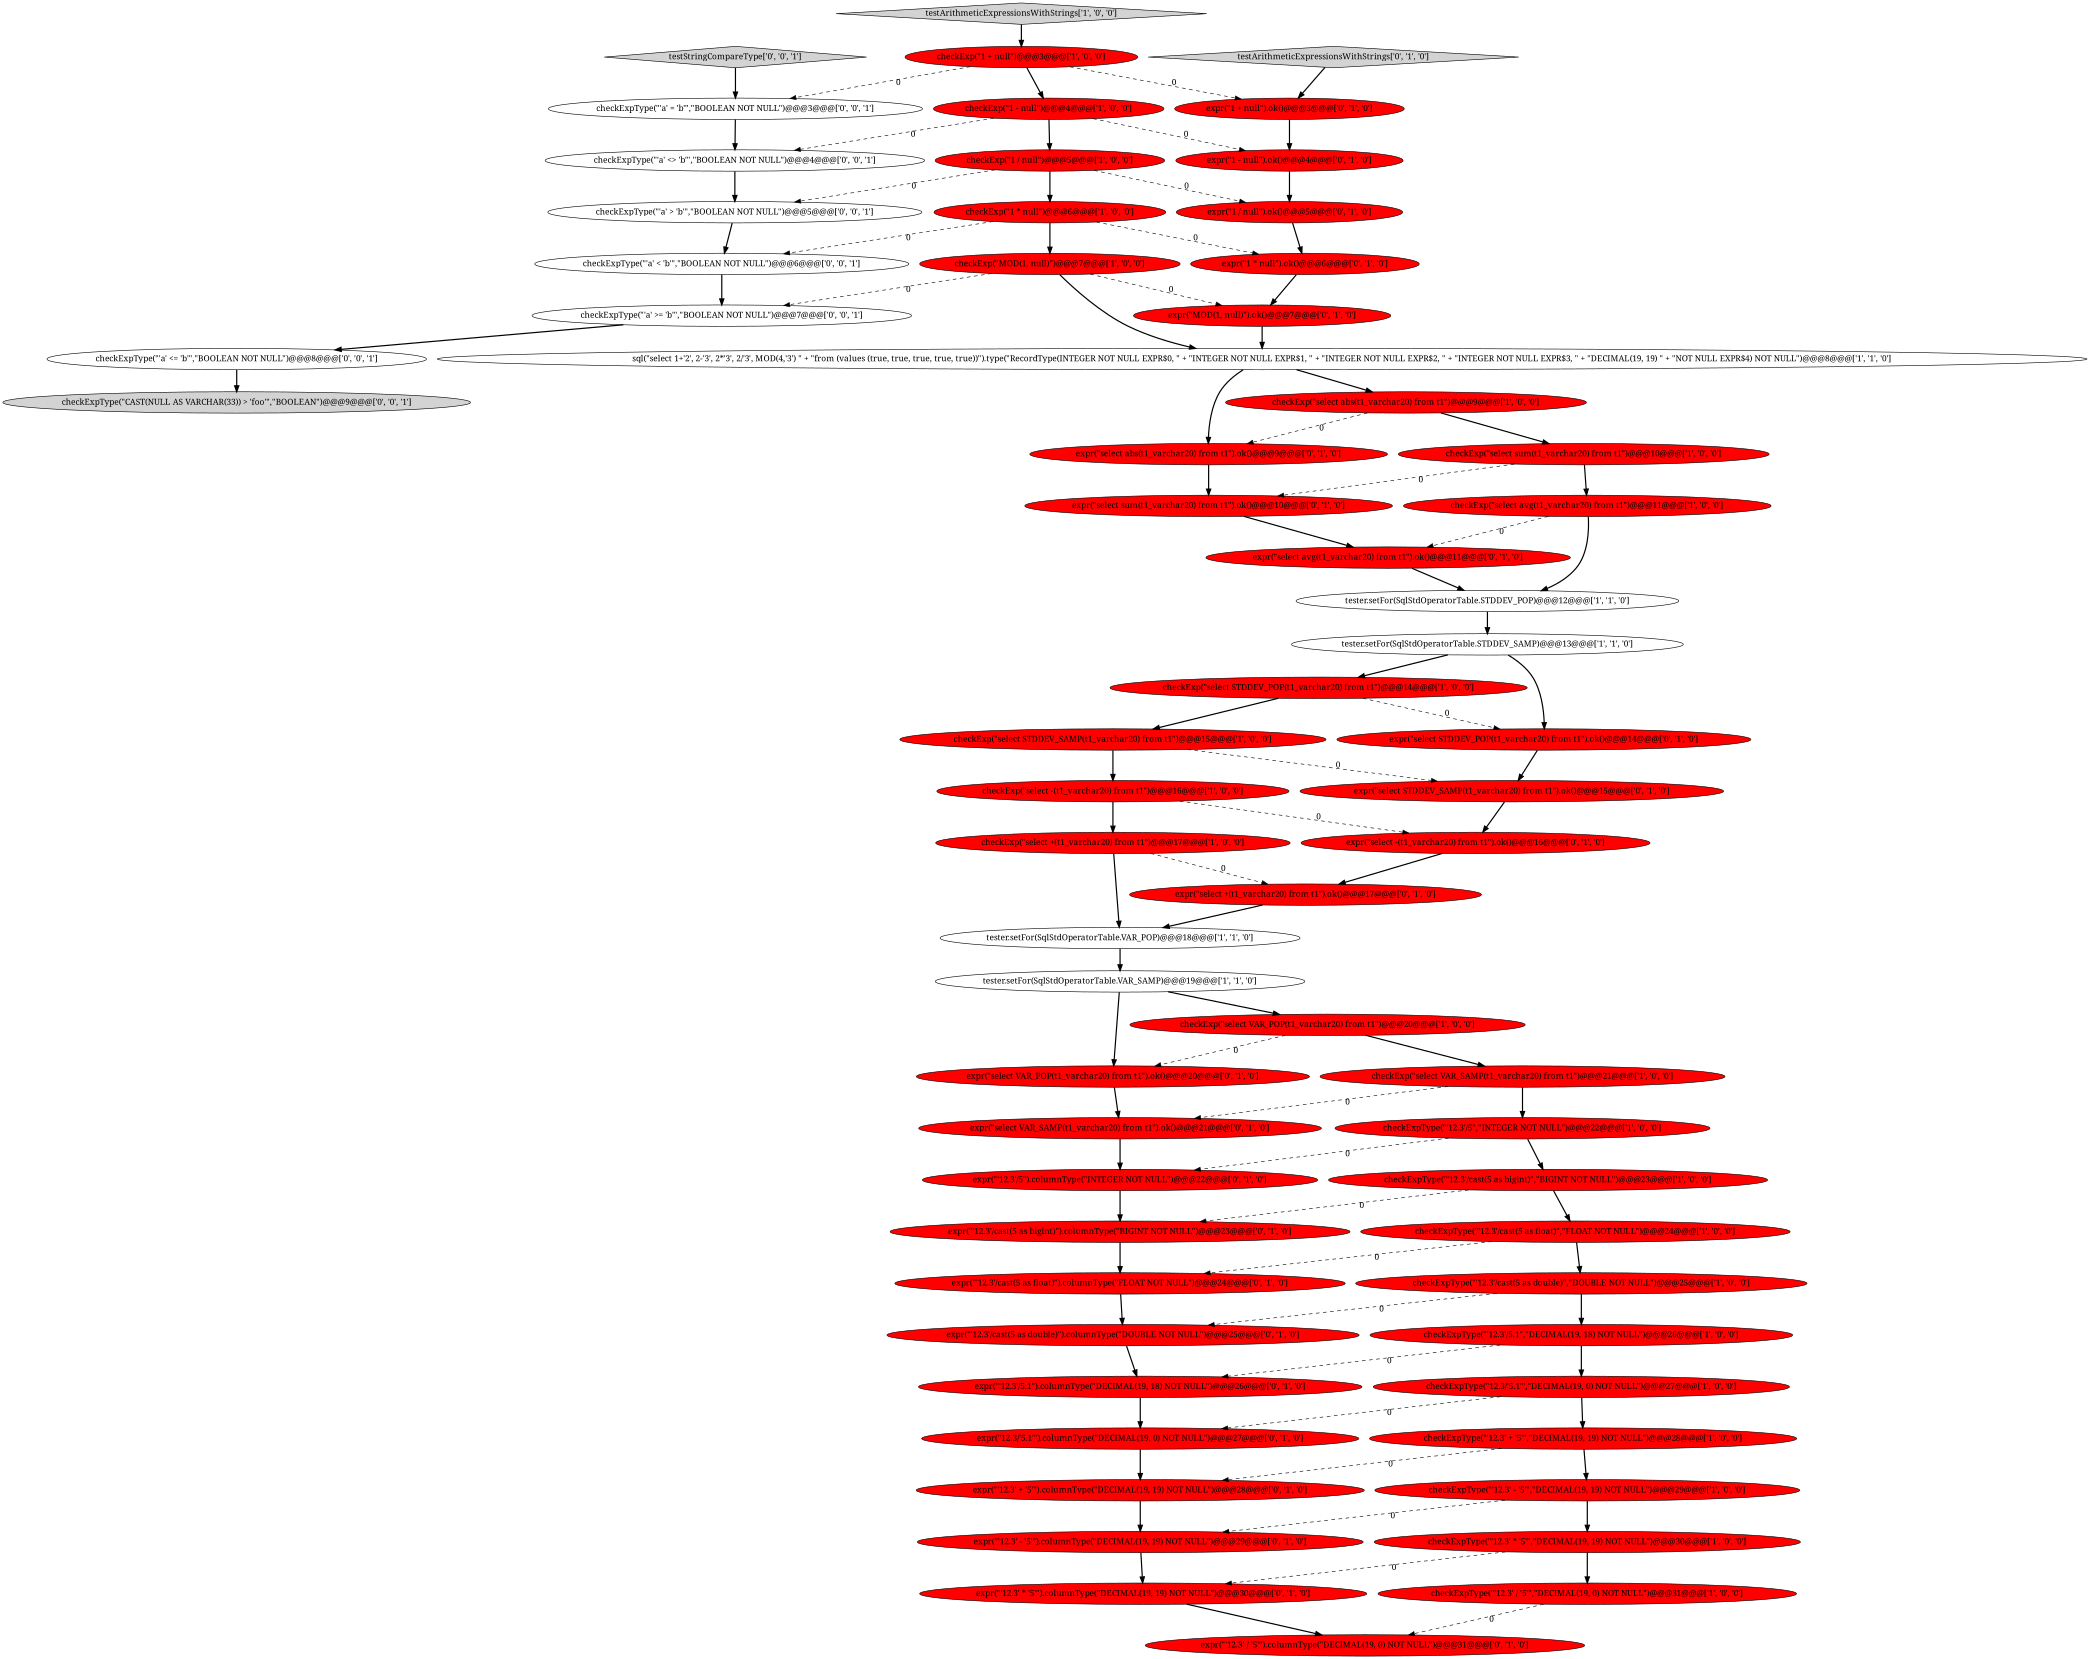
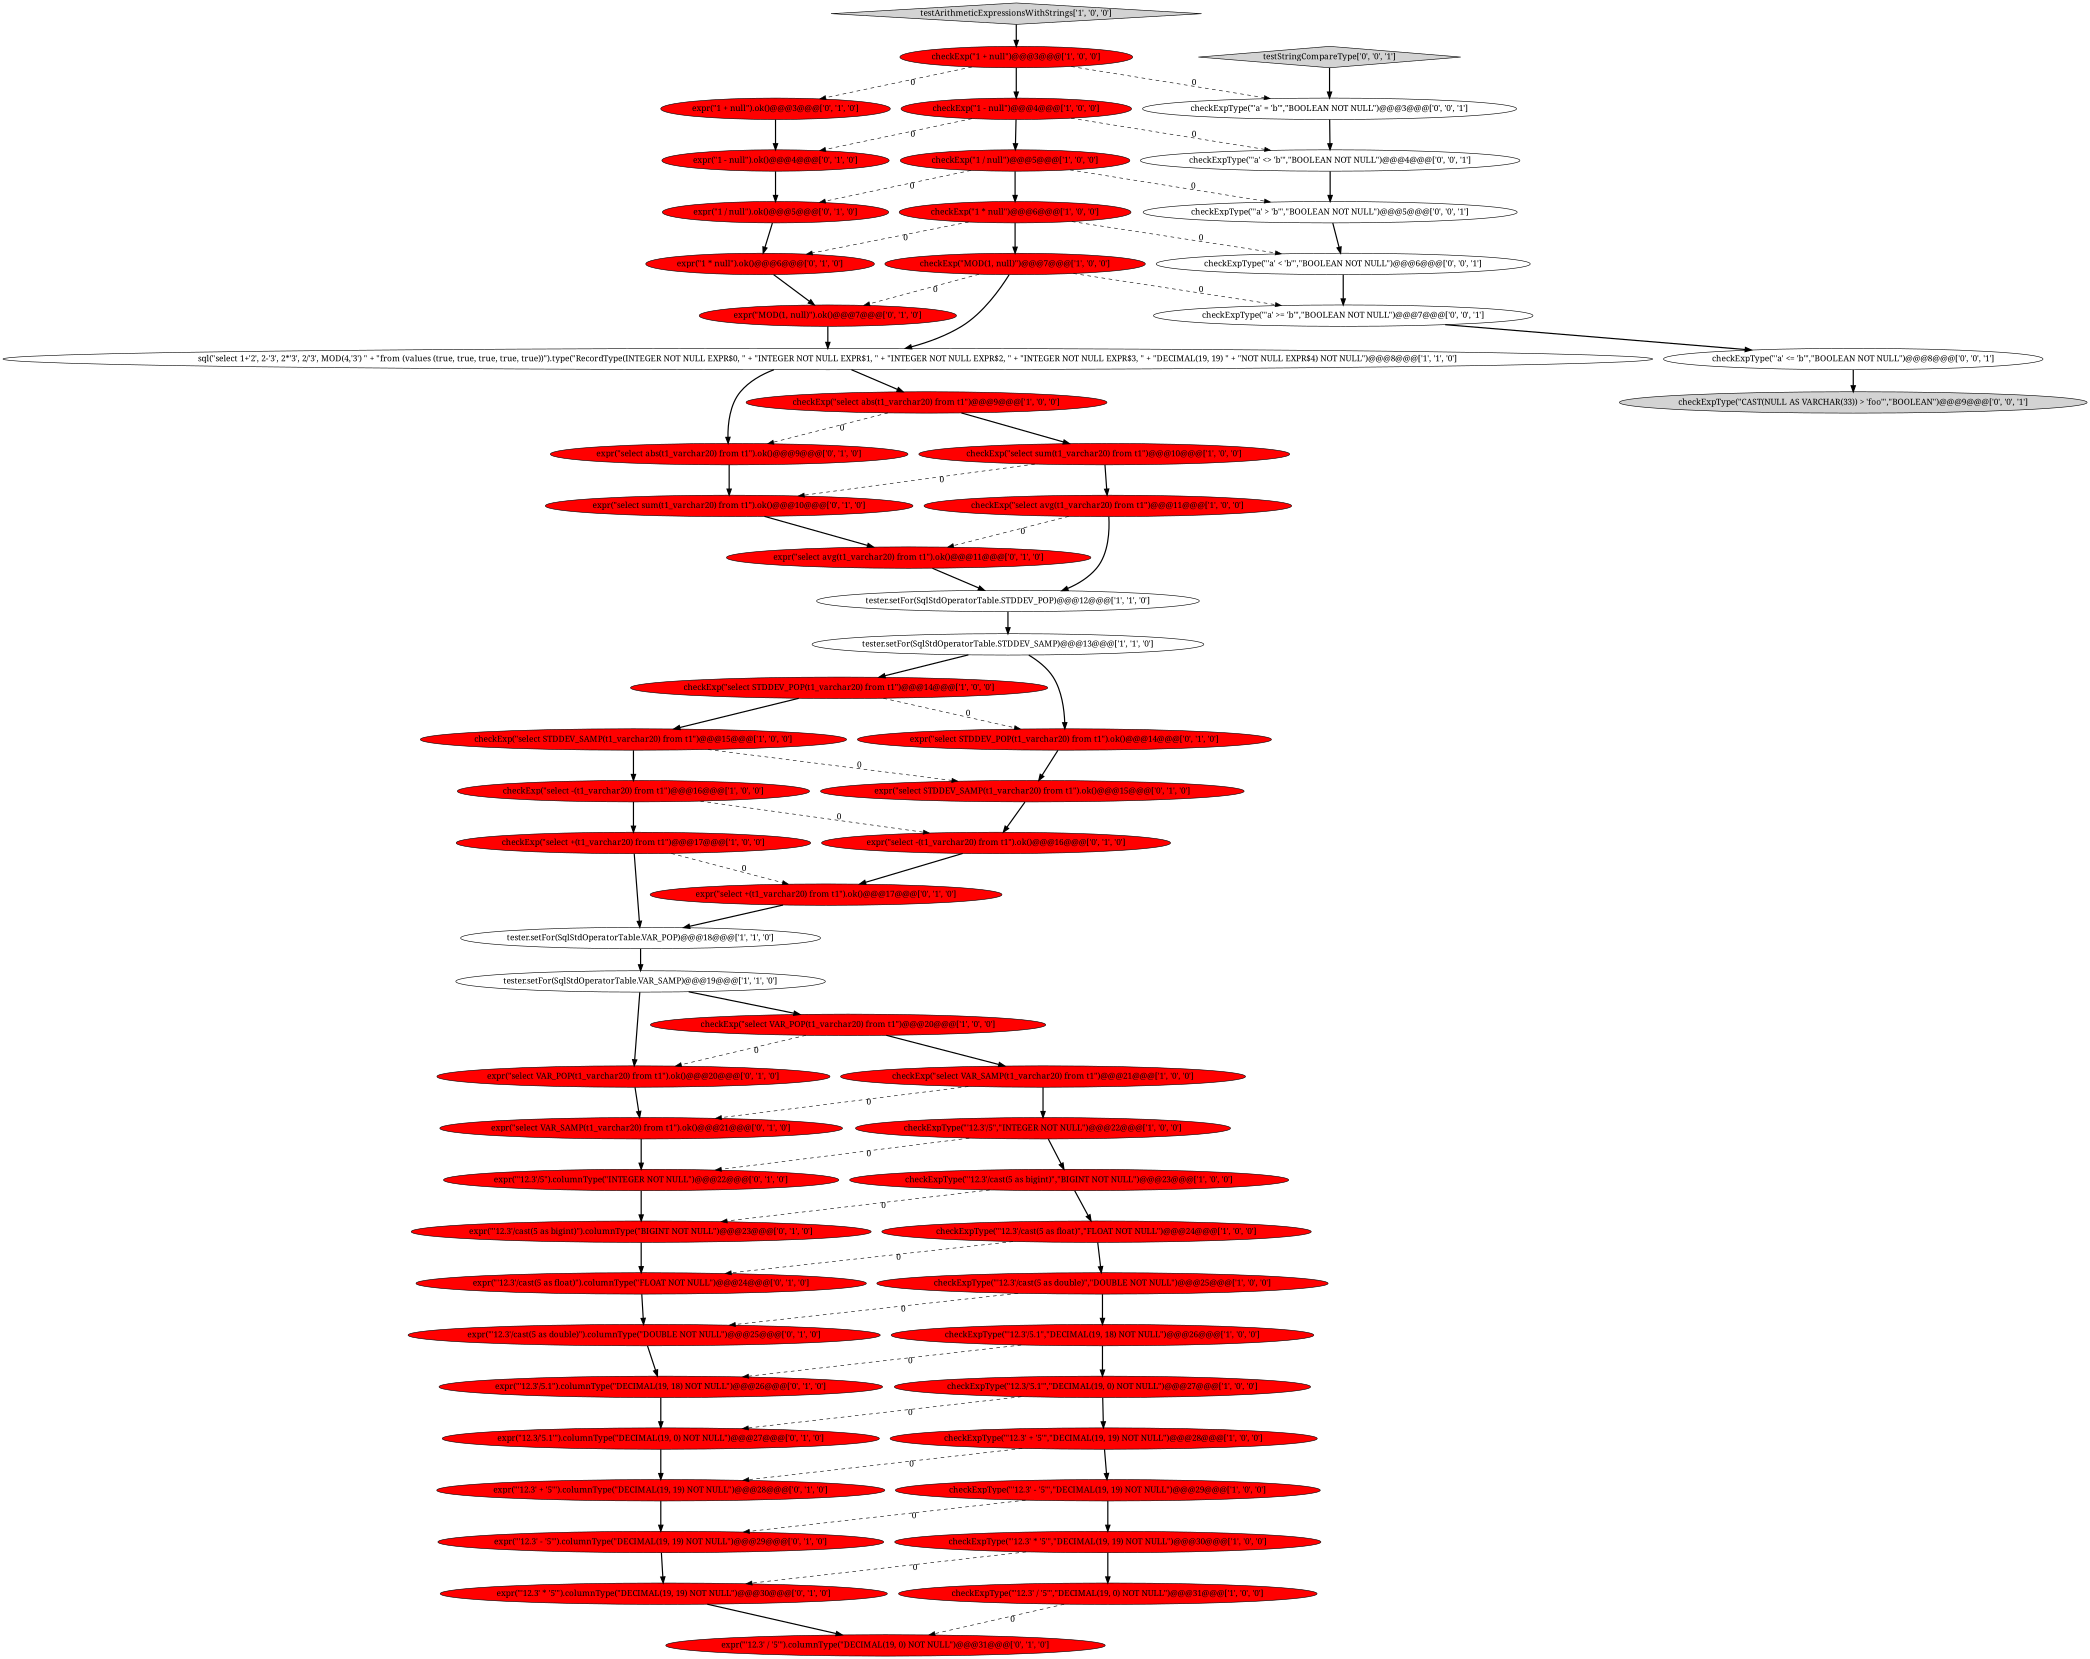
(1333, 57) -> none
